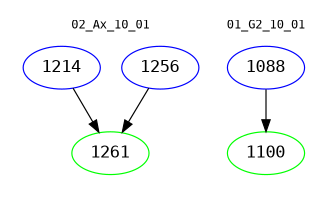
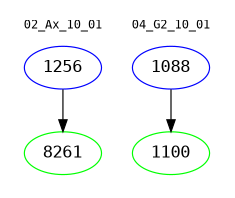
(267, 26) -> (172, 26)
(62, 68) -> none
(110, 153) -> (63, 153)
